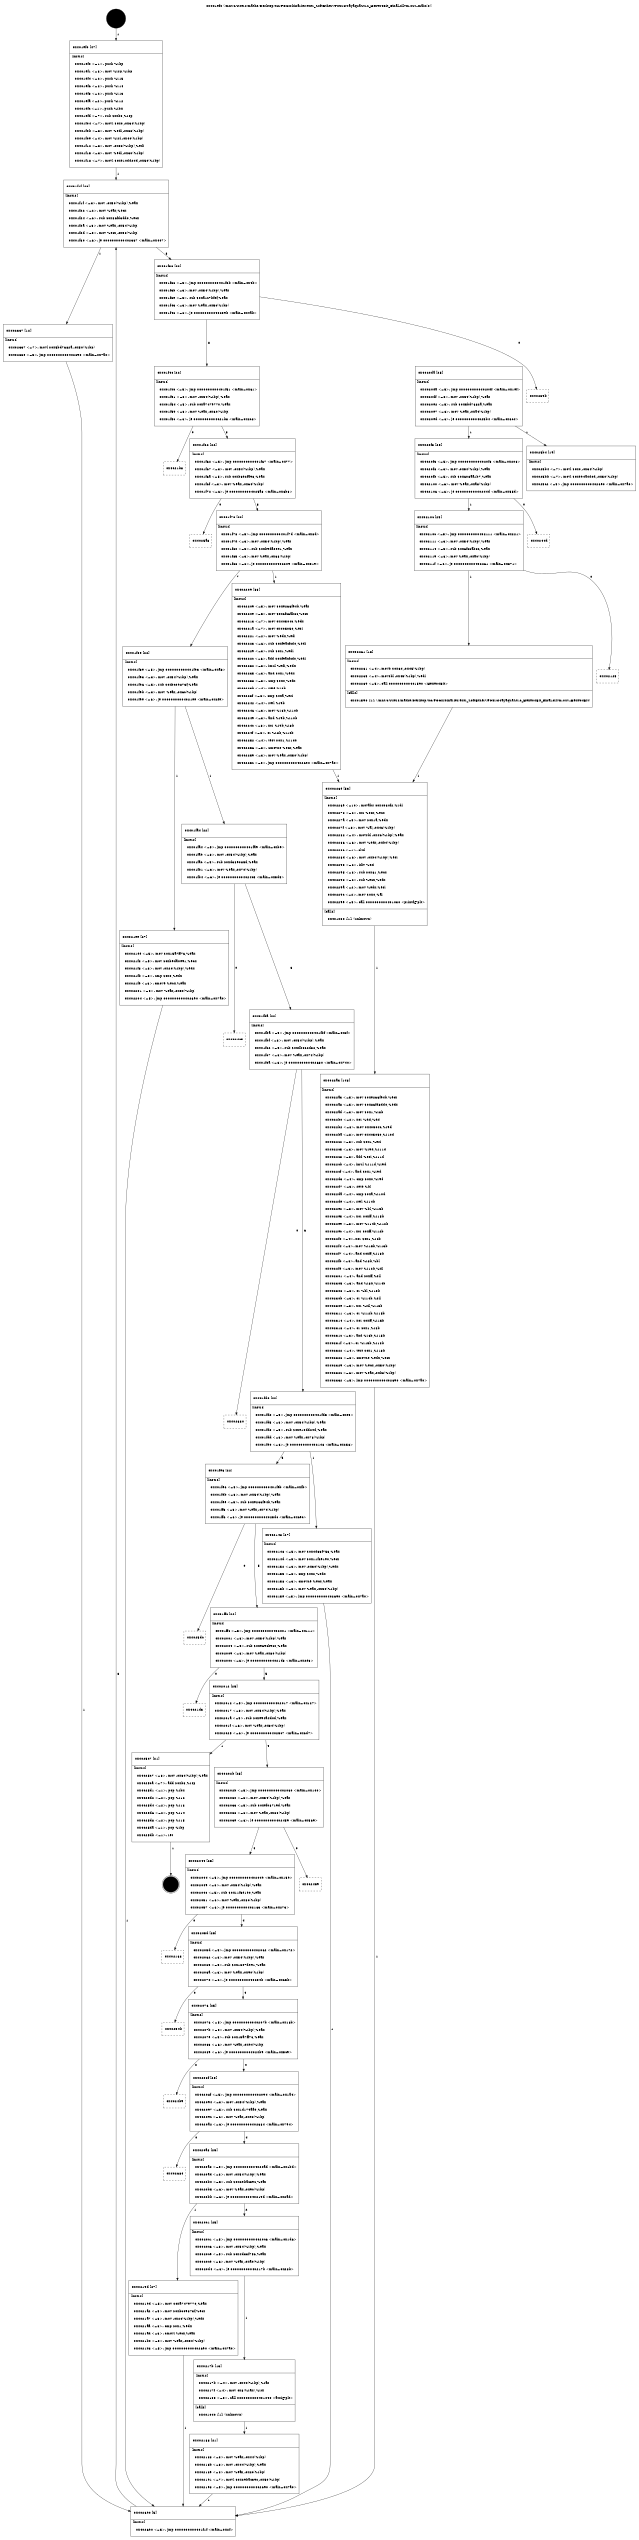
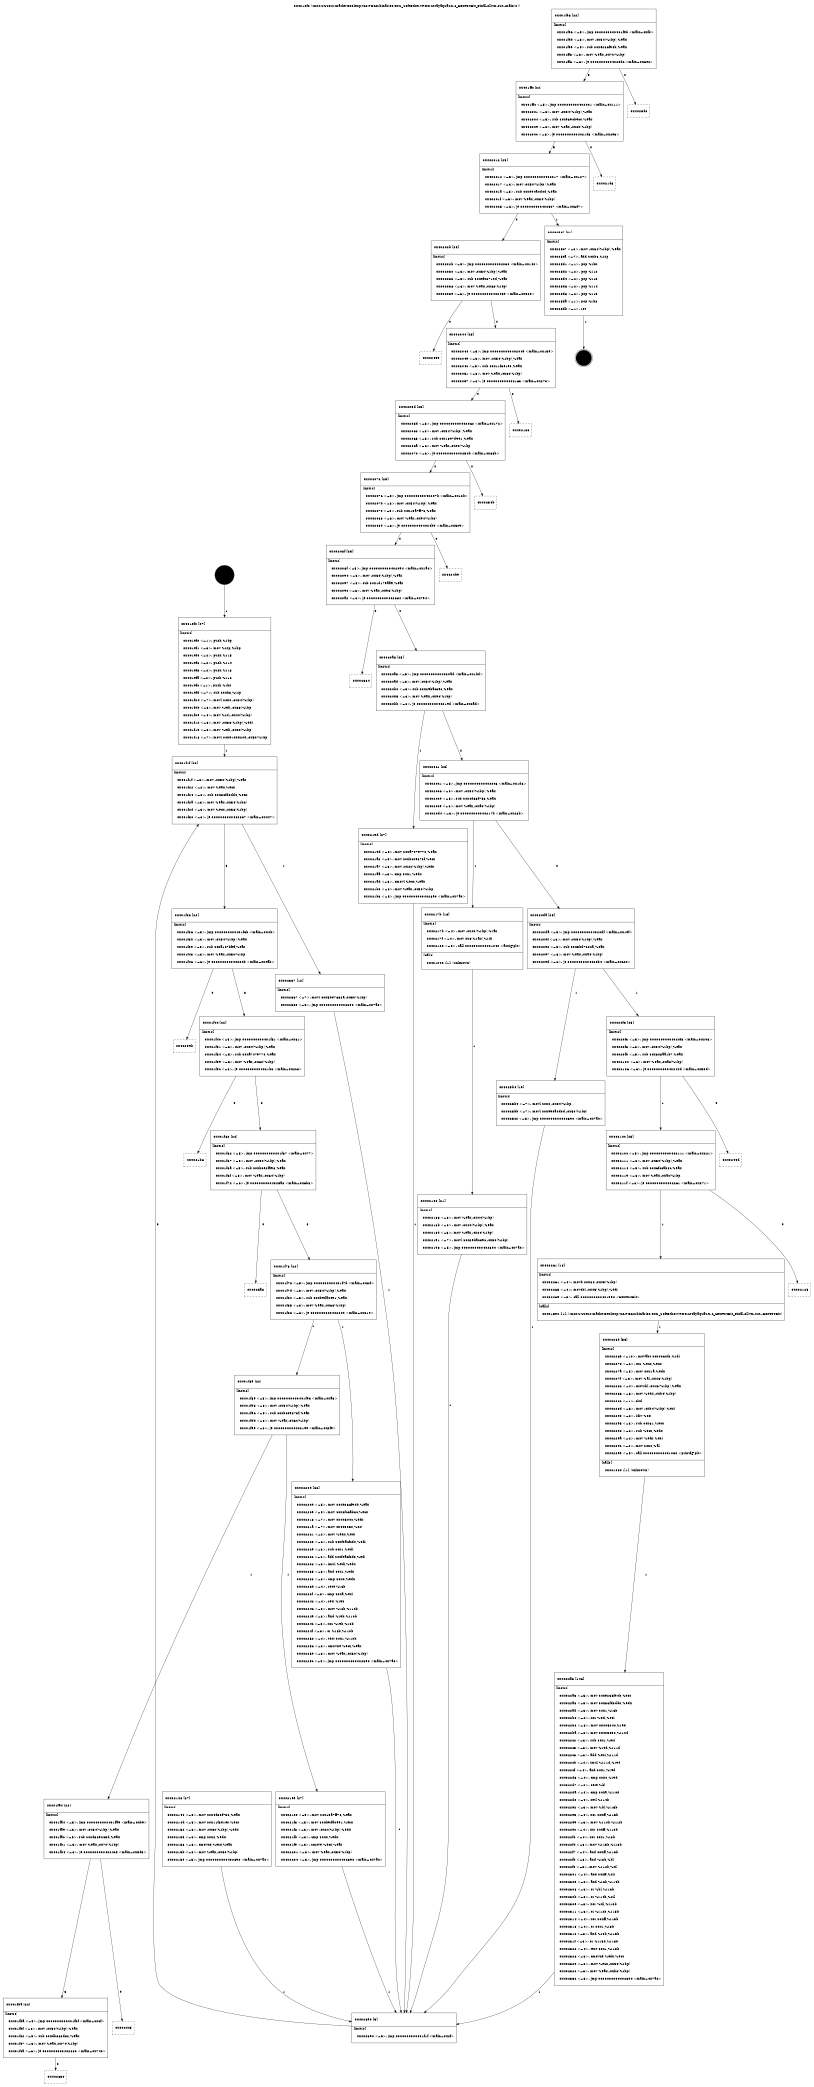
(335, 775) -> (395, 1839)
none -> (527, 864)
(303, 1422) -> none
none -> (530, 1585)
